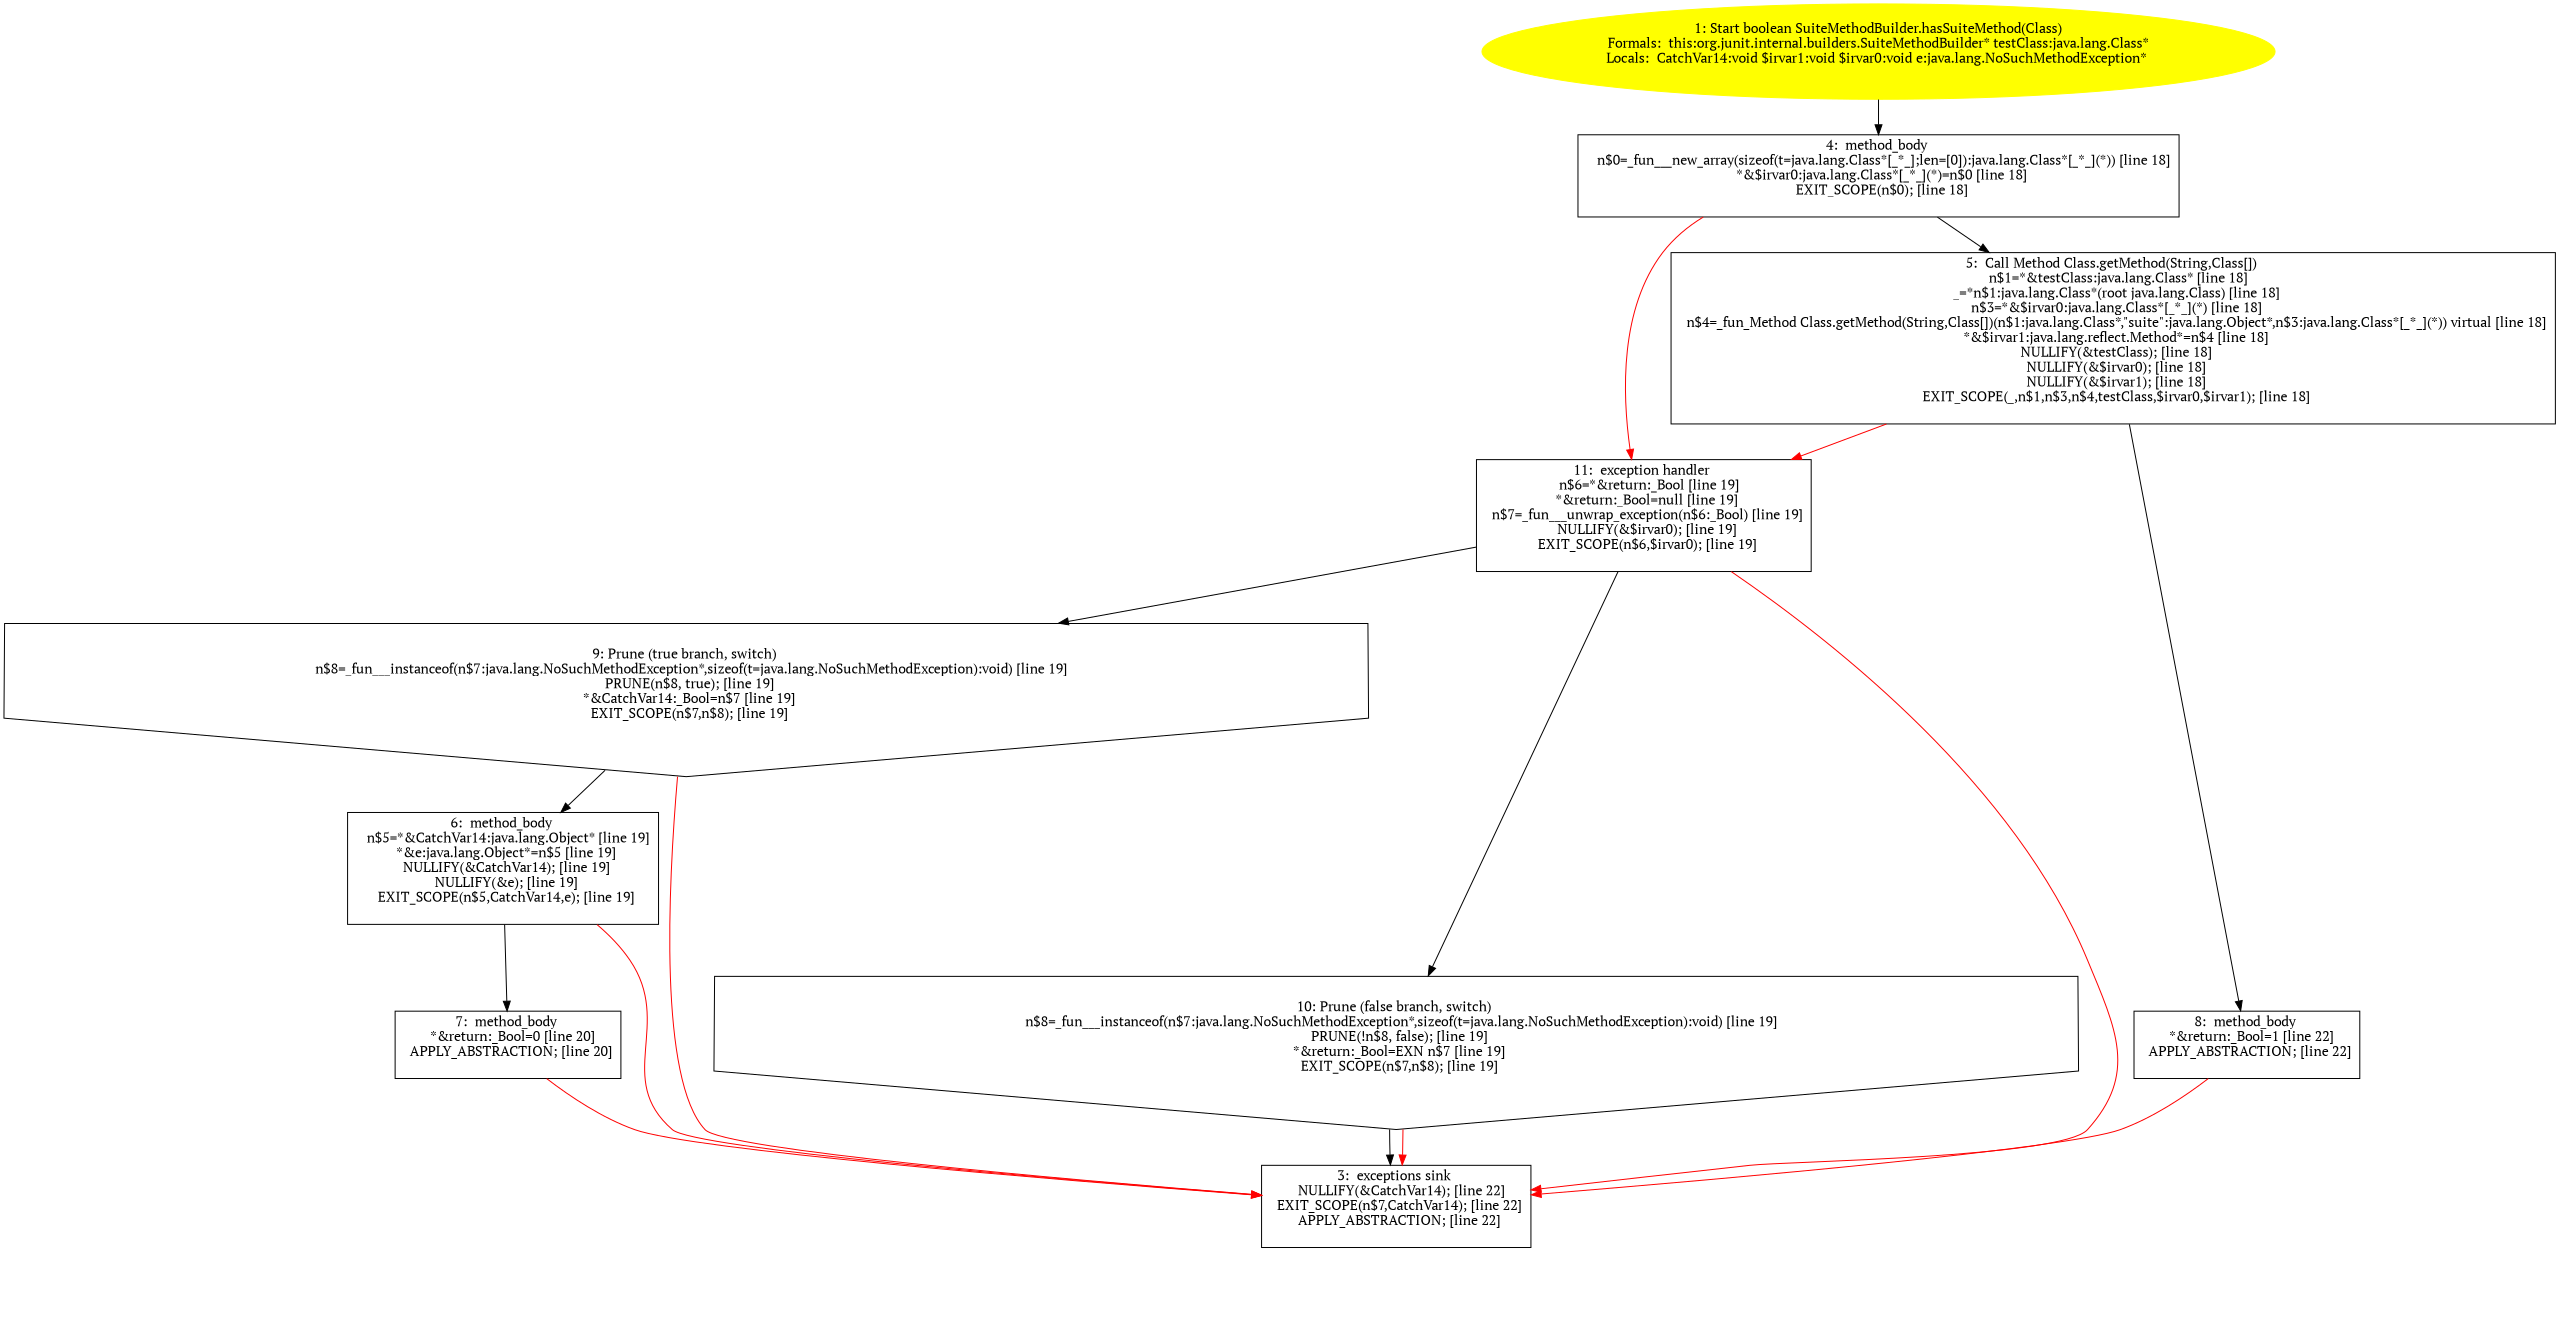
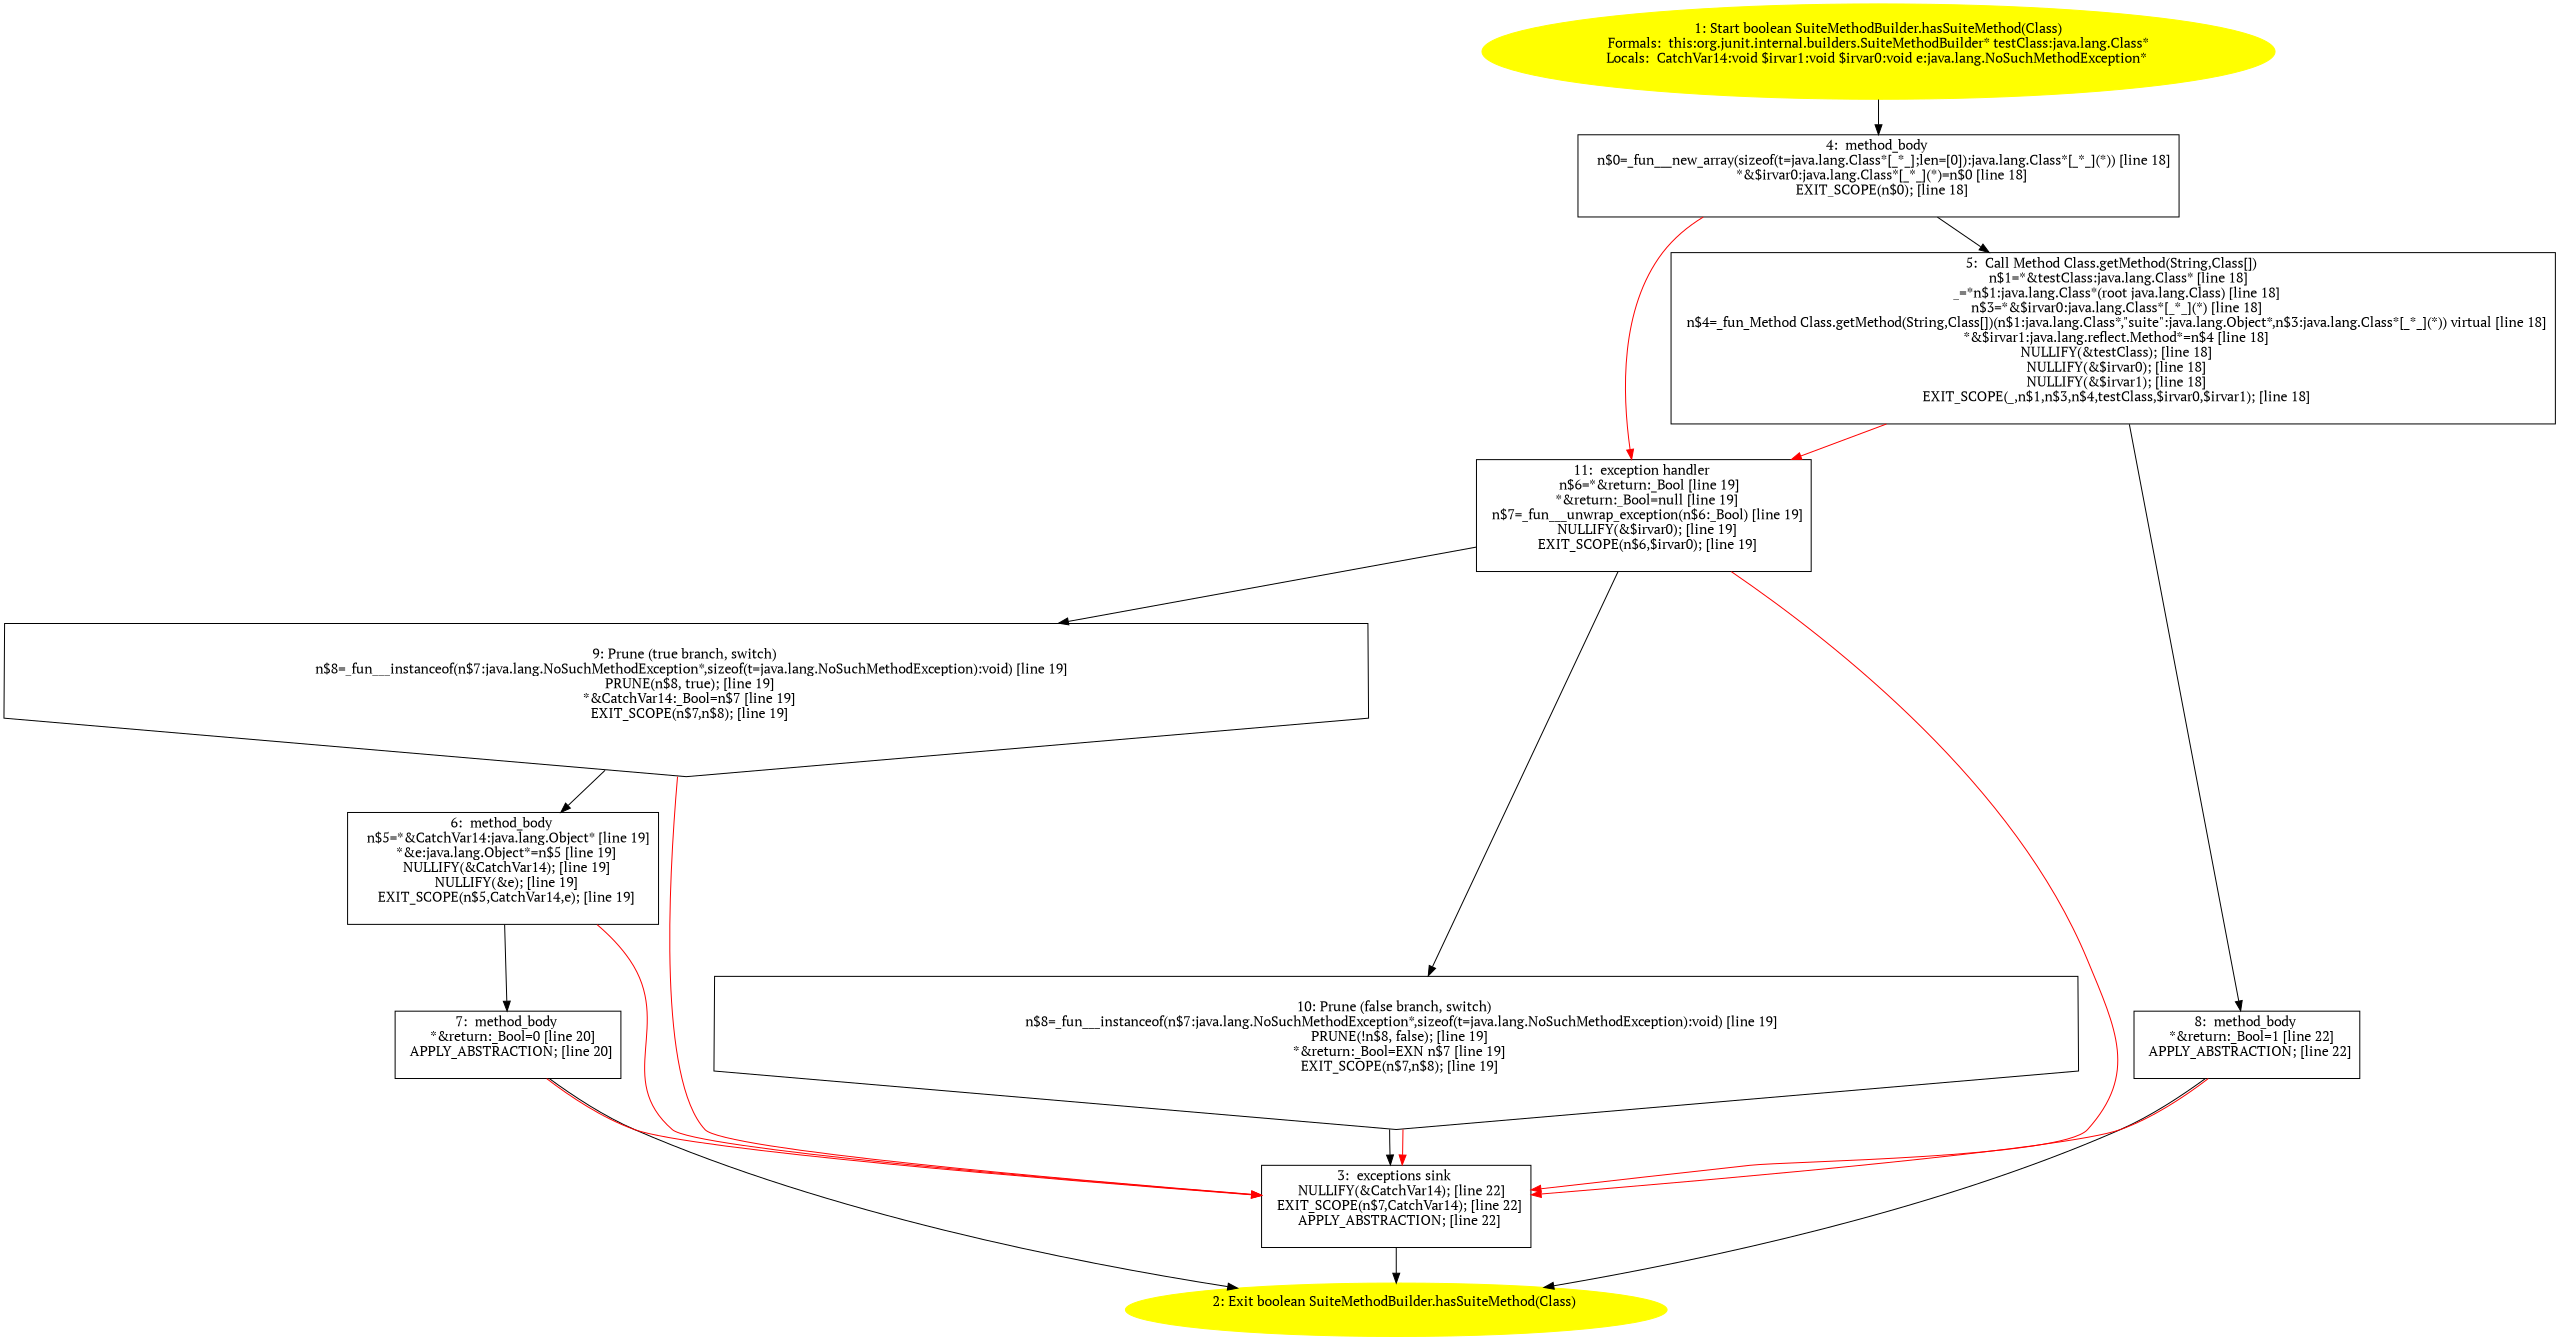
none -> (1396, 1310)
